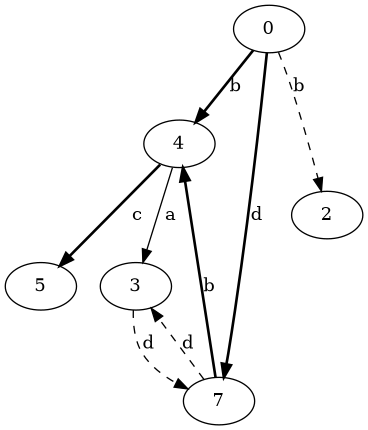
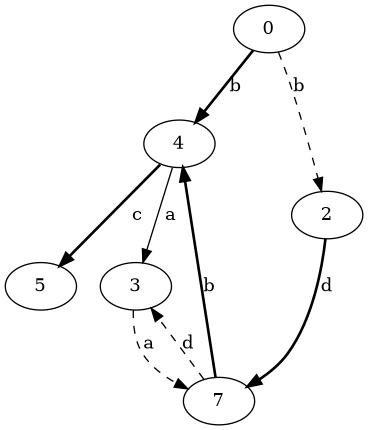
(249, 209) -> (307, 317)
(149, 344) -> (149, 344)
